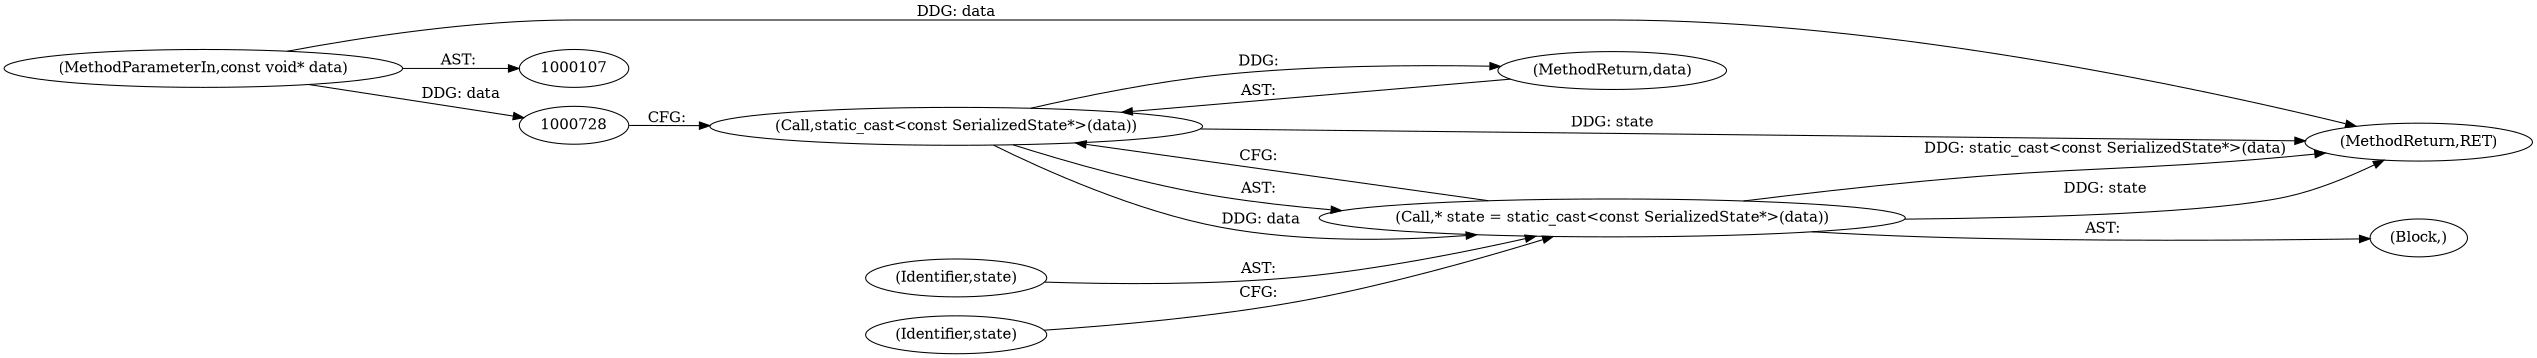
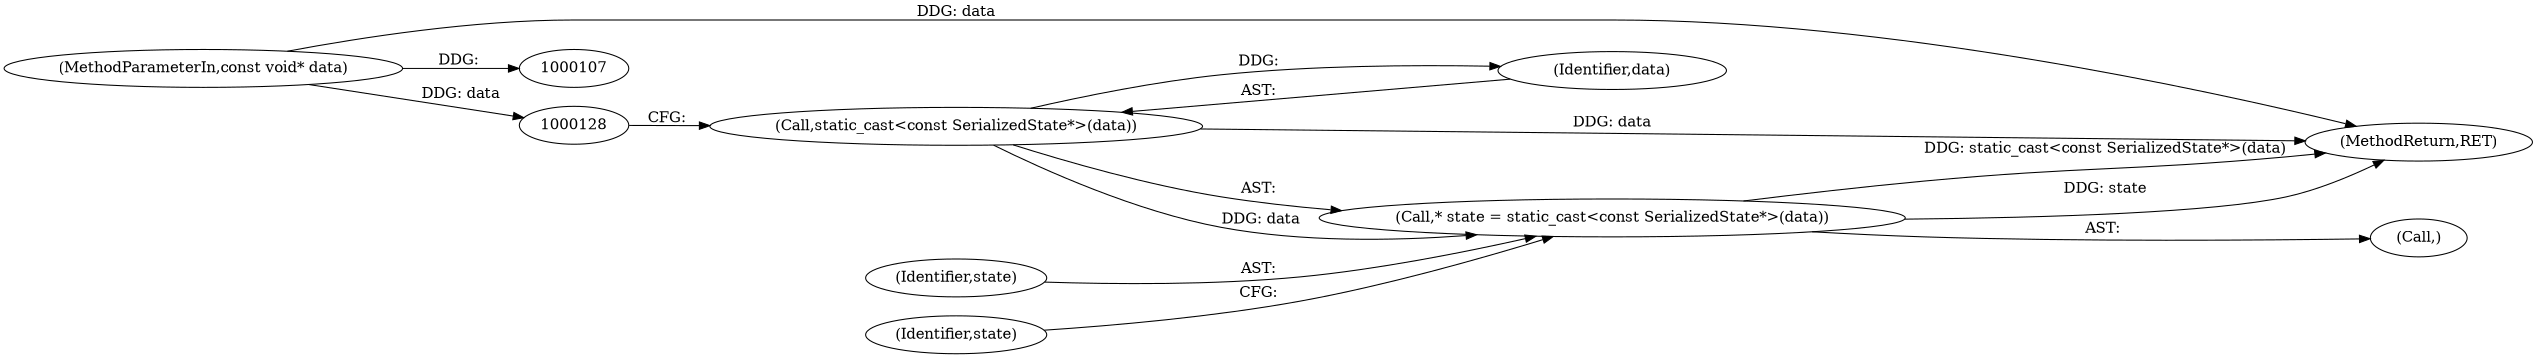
(461, 61) -> (461, 61)
(1612, 71) -> (1612, 71)
(1612, 123) -> (1612, 123)
(574, 125) -> (574, 125)
(1287, 173) -> none
(2419, 238) -> (2419, 238)
